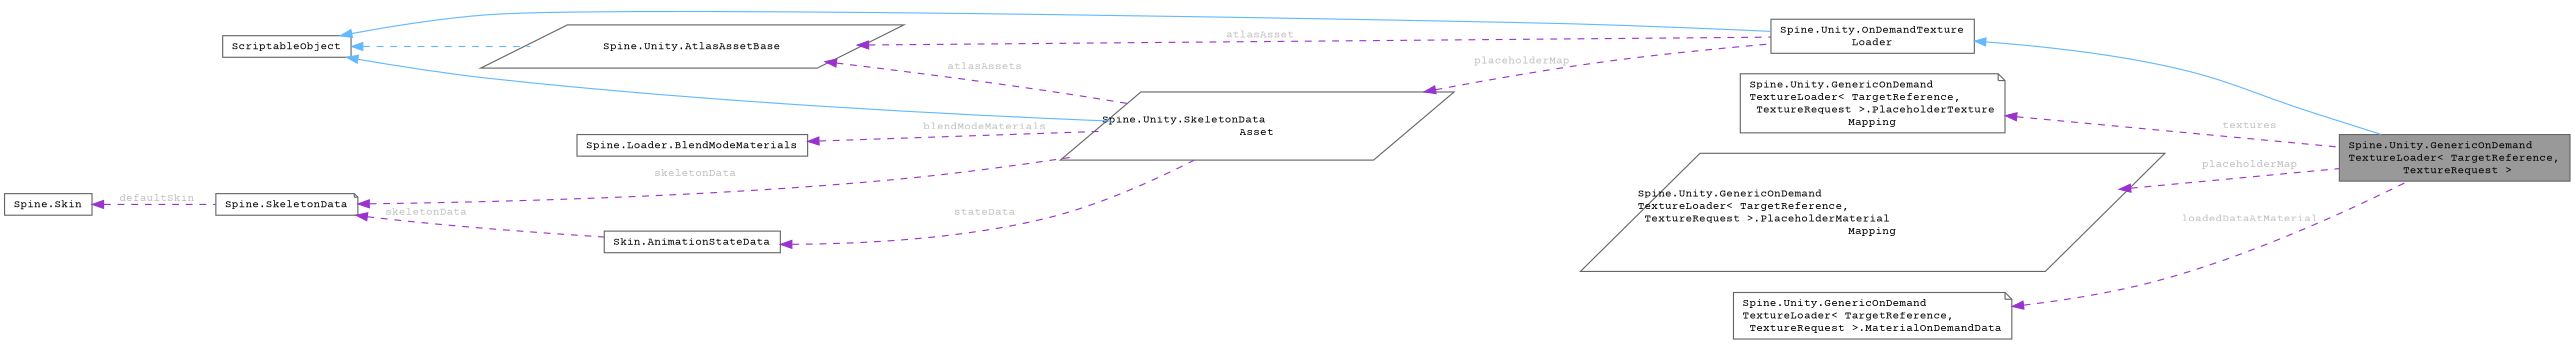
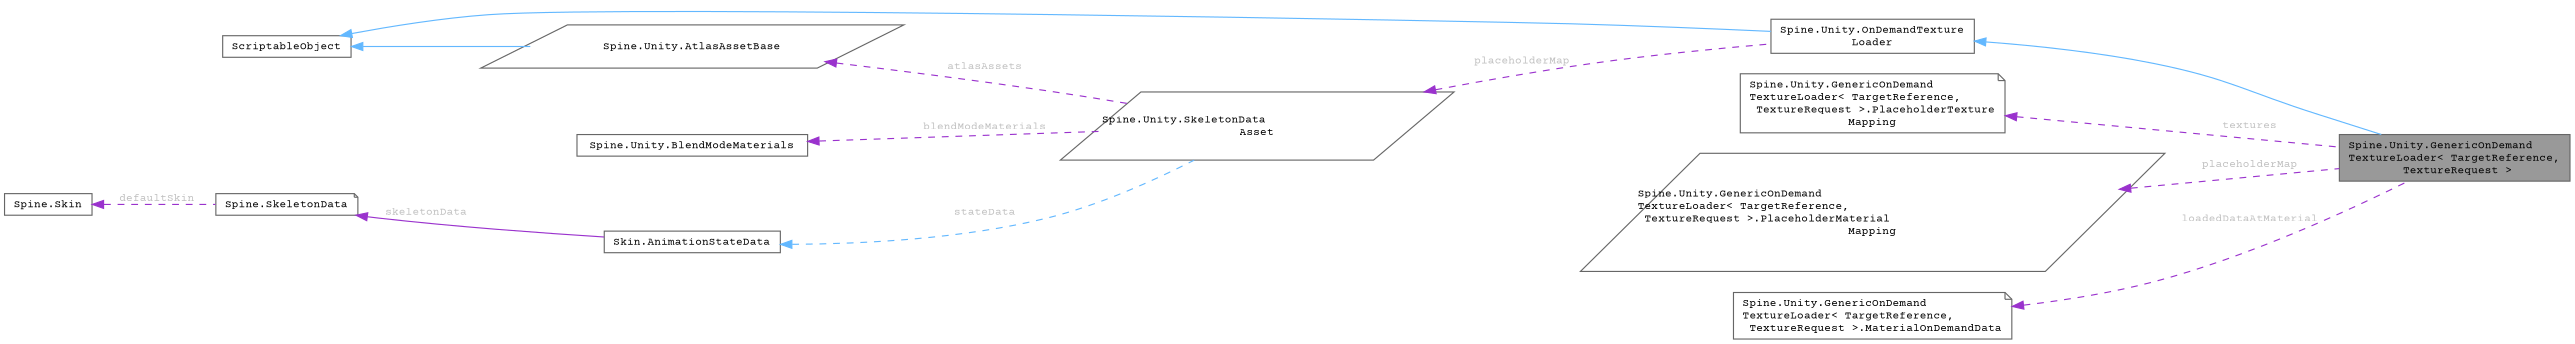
(1320, 41) -> none
(447, 47) -> (447, 47)
(734, 100) -> none
(692, 145) -> (692, 145)
(721, 192) -> none
(486, 228) -> (486, 228)
(999, 228) -> (999, 228)
